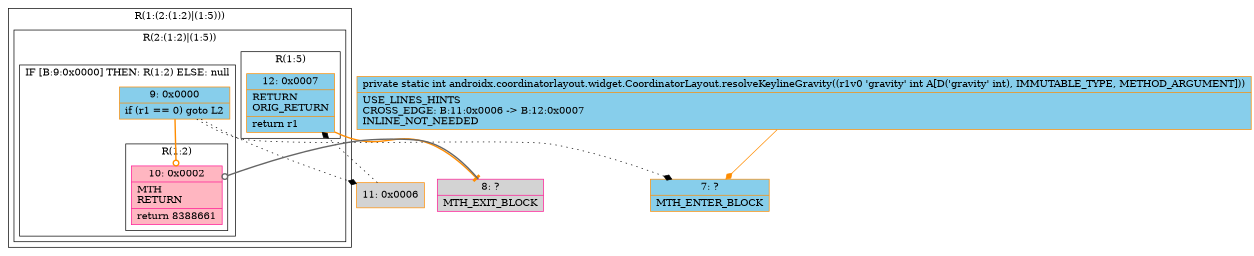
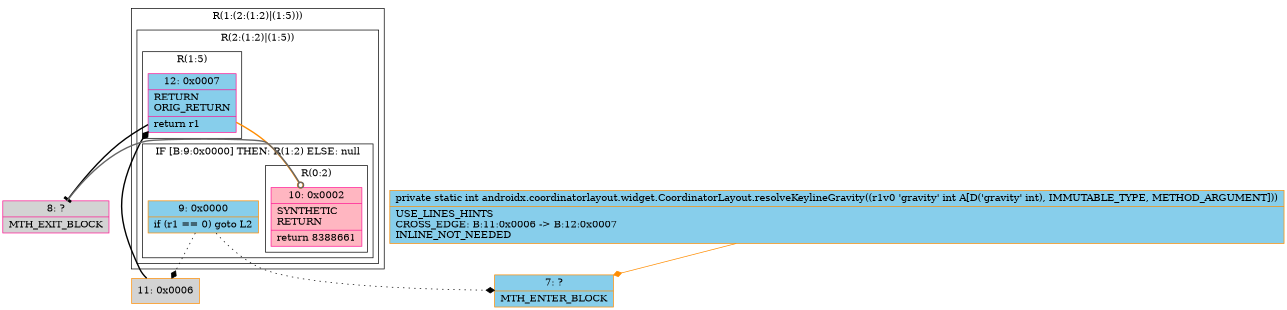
(291, 103) -> (192, 103)
(410, 139) -> (104, 157)
(175, 140) -> (259, 136)
(177, 152) -> (316, 174)
(357, 164) -> (122, 209)
(150, 190) -> (307, 211)
